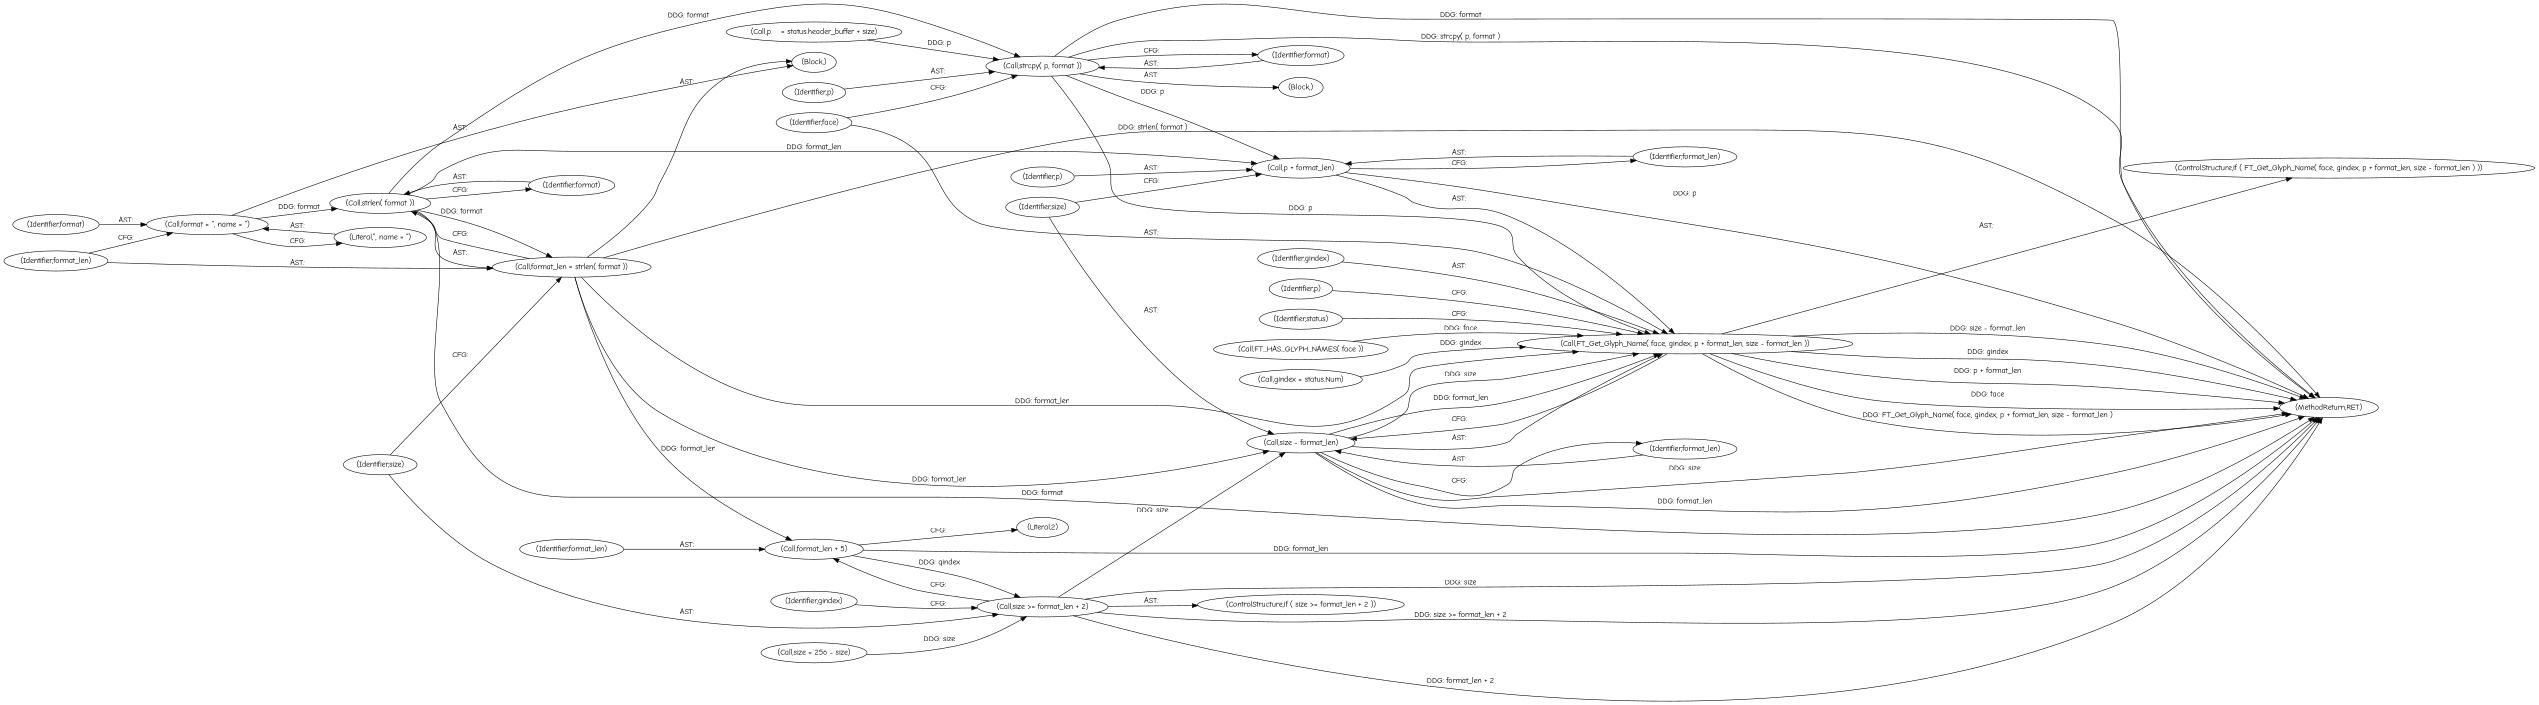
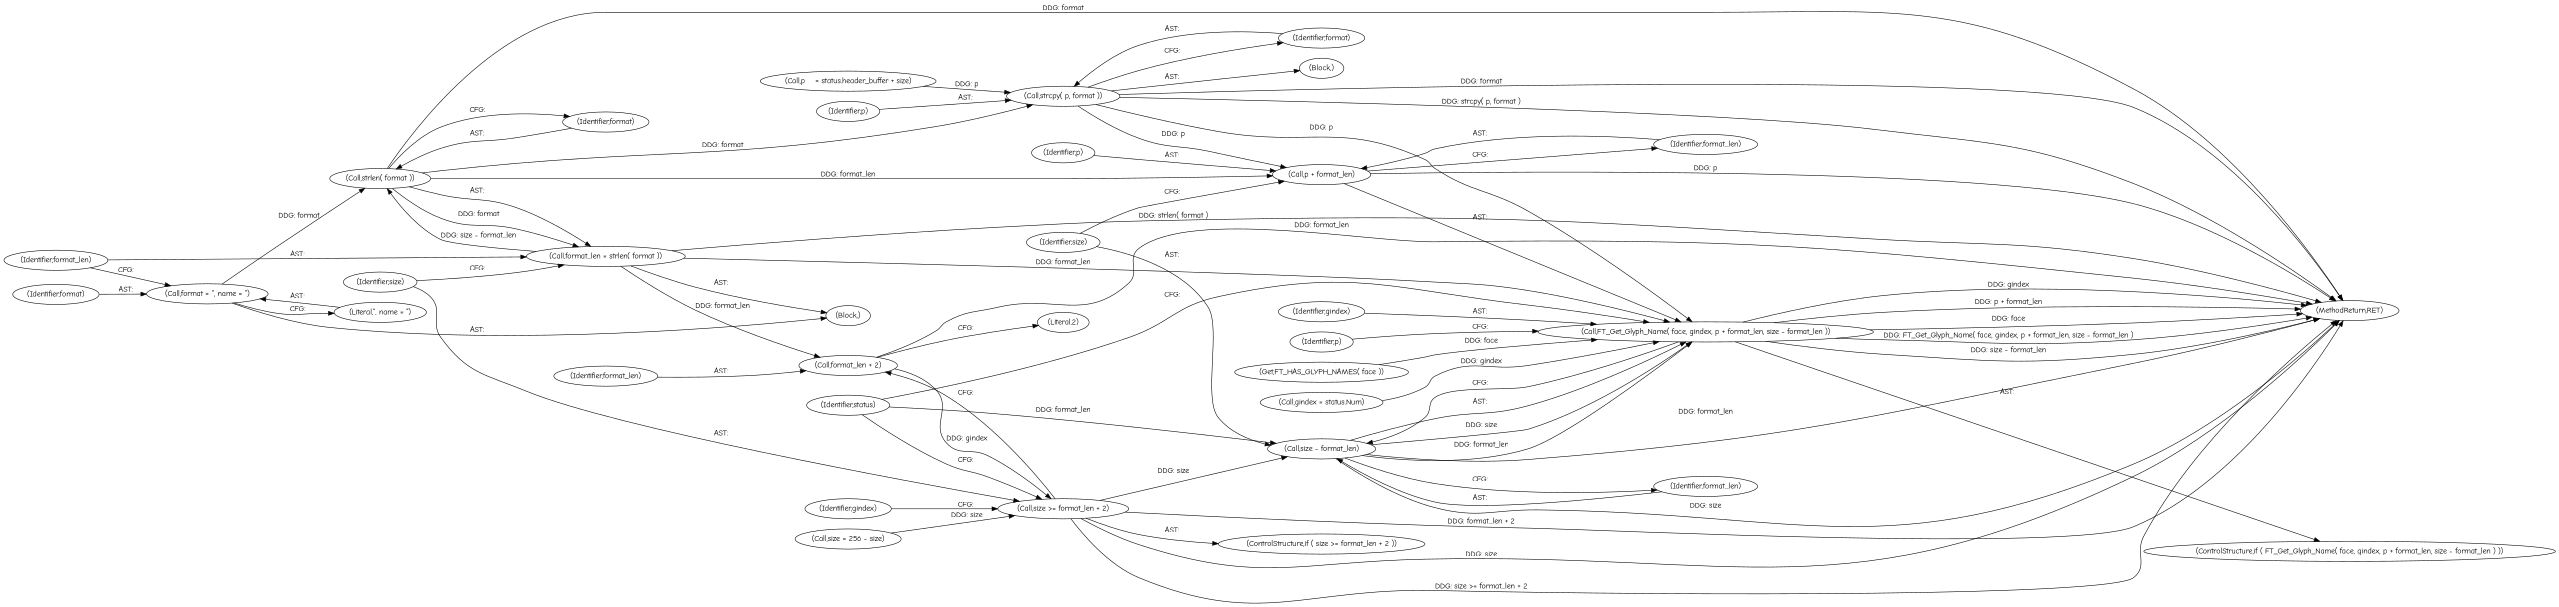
(814, 123) -> none
(462, 234) -> (479, 235)
(1301, 349) -> (1322, 372)
none -> (946, 464)
(876, 479) -> (1080, 422)
(814, 549) -> (848, 365)
